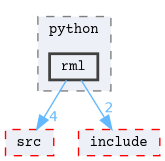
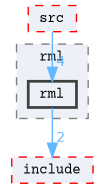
(74, 30) -> (52, 57)
(55, 100) -> (52, 53)
